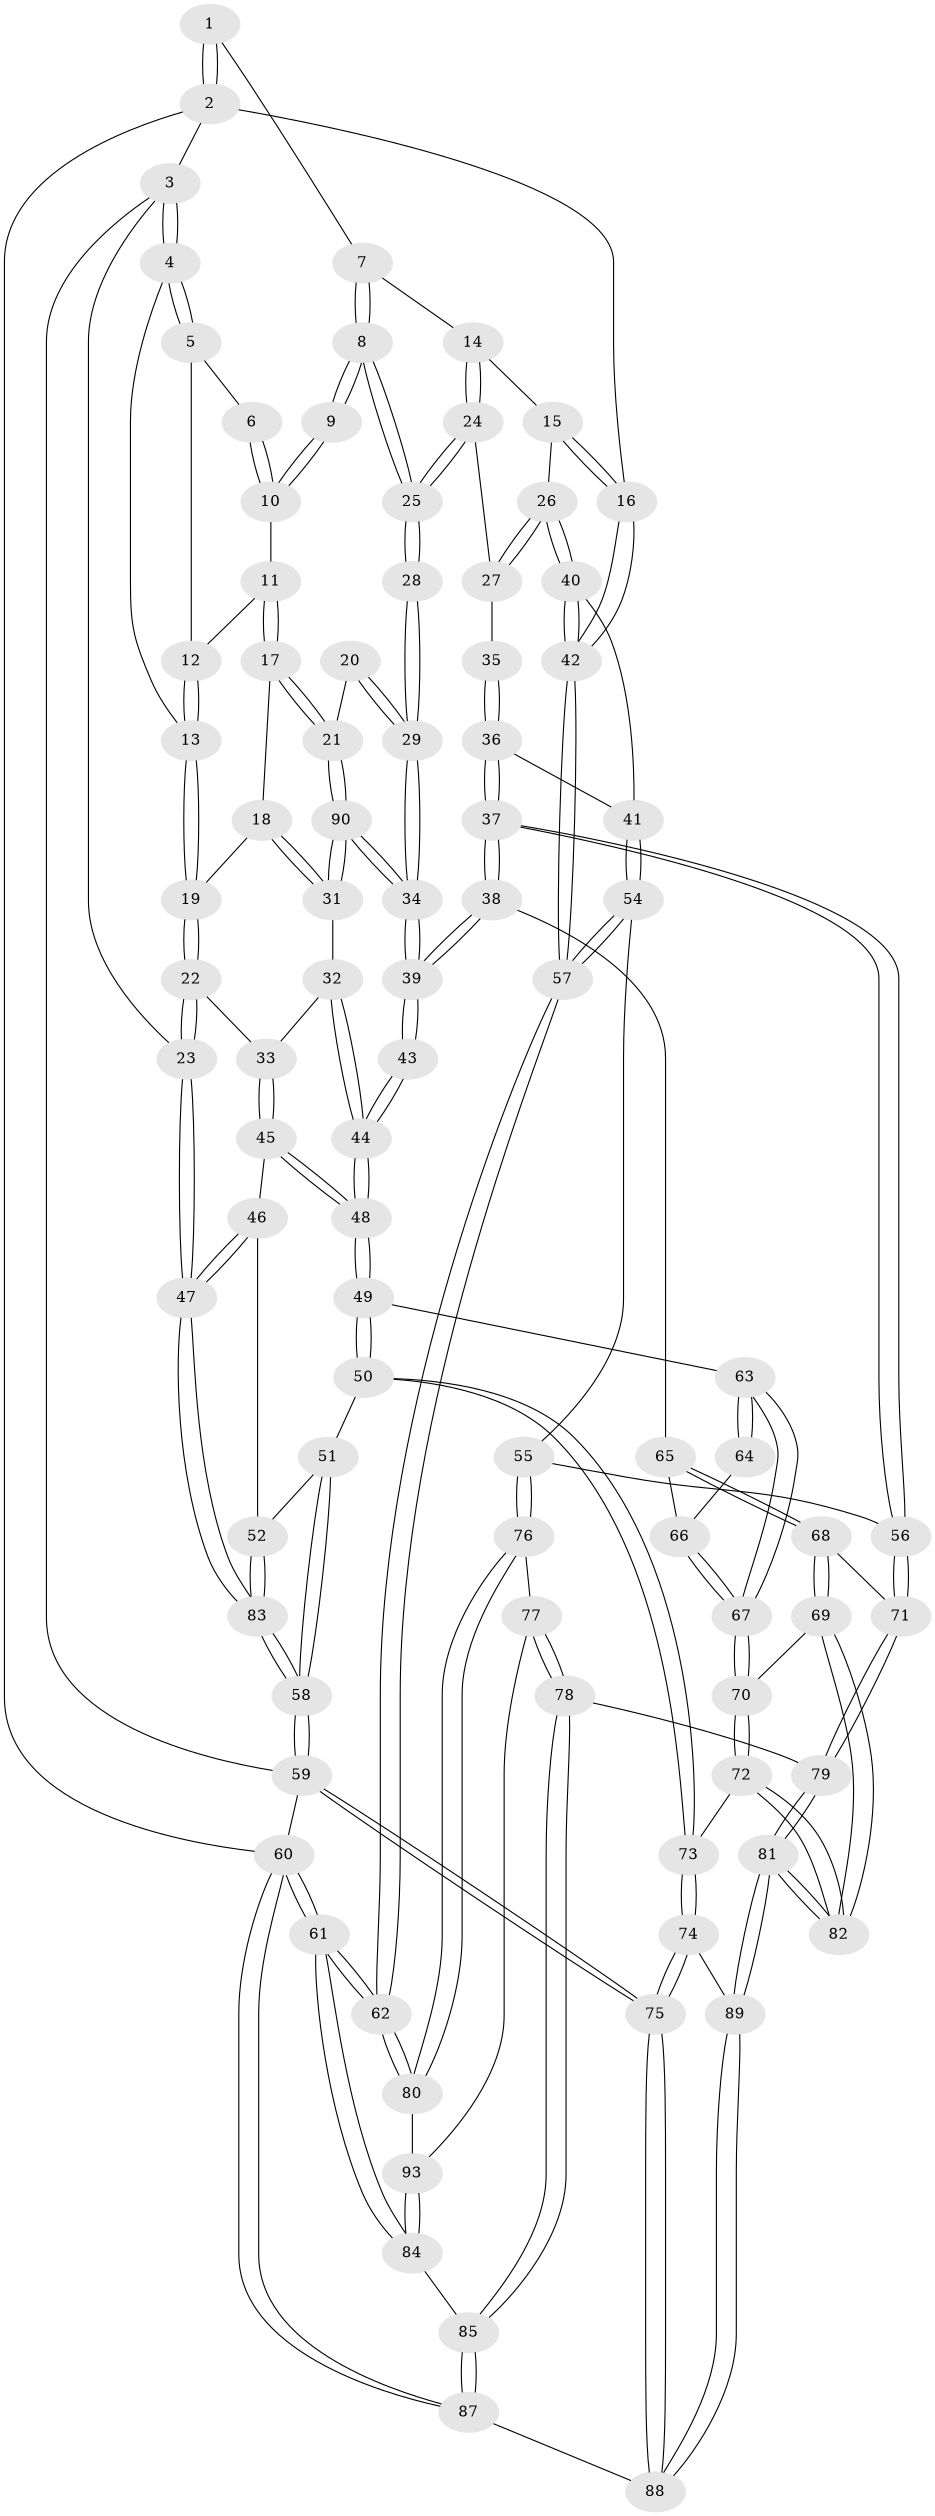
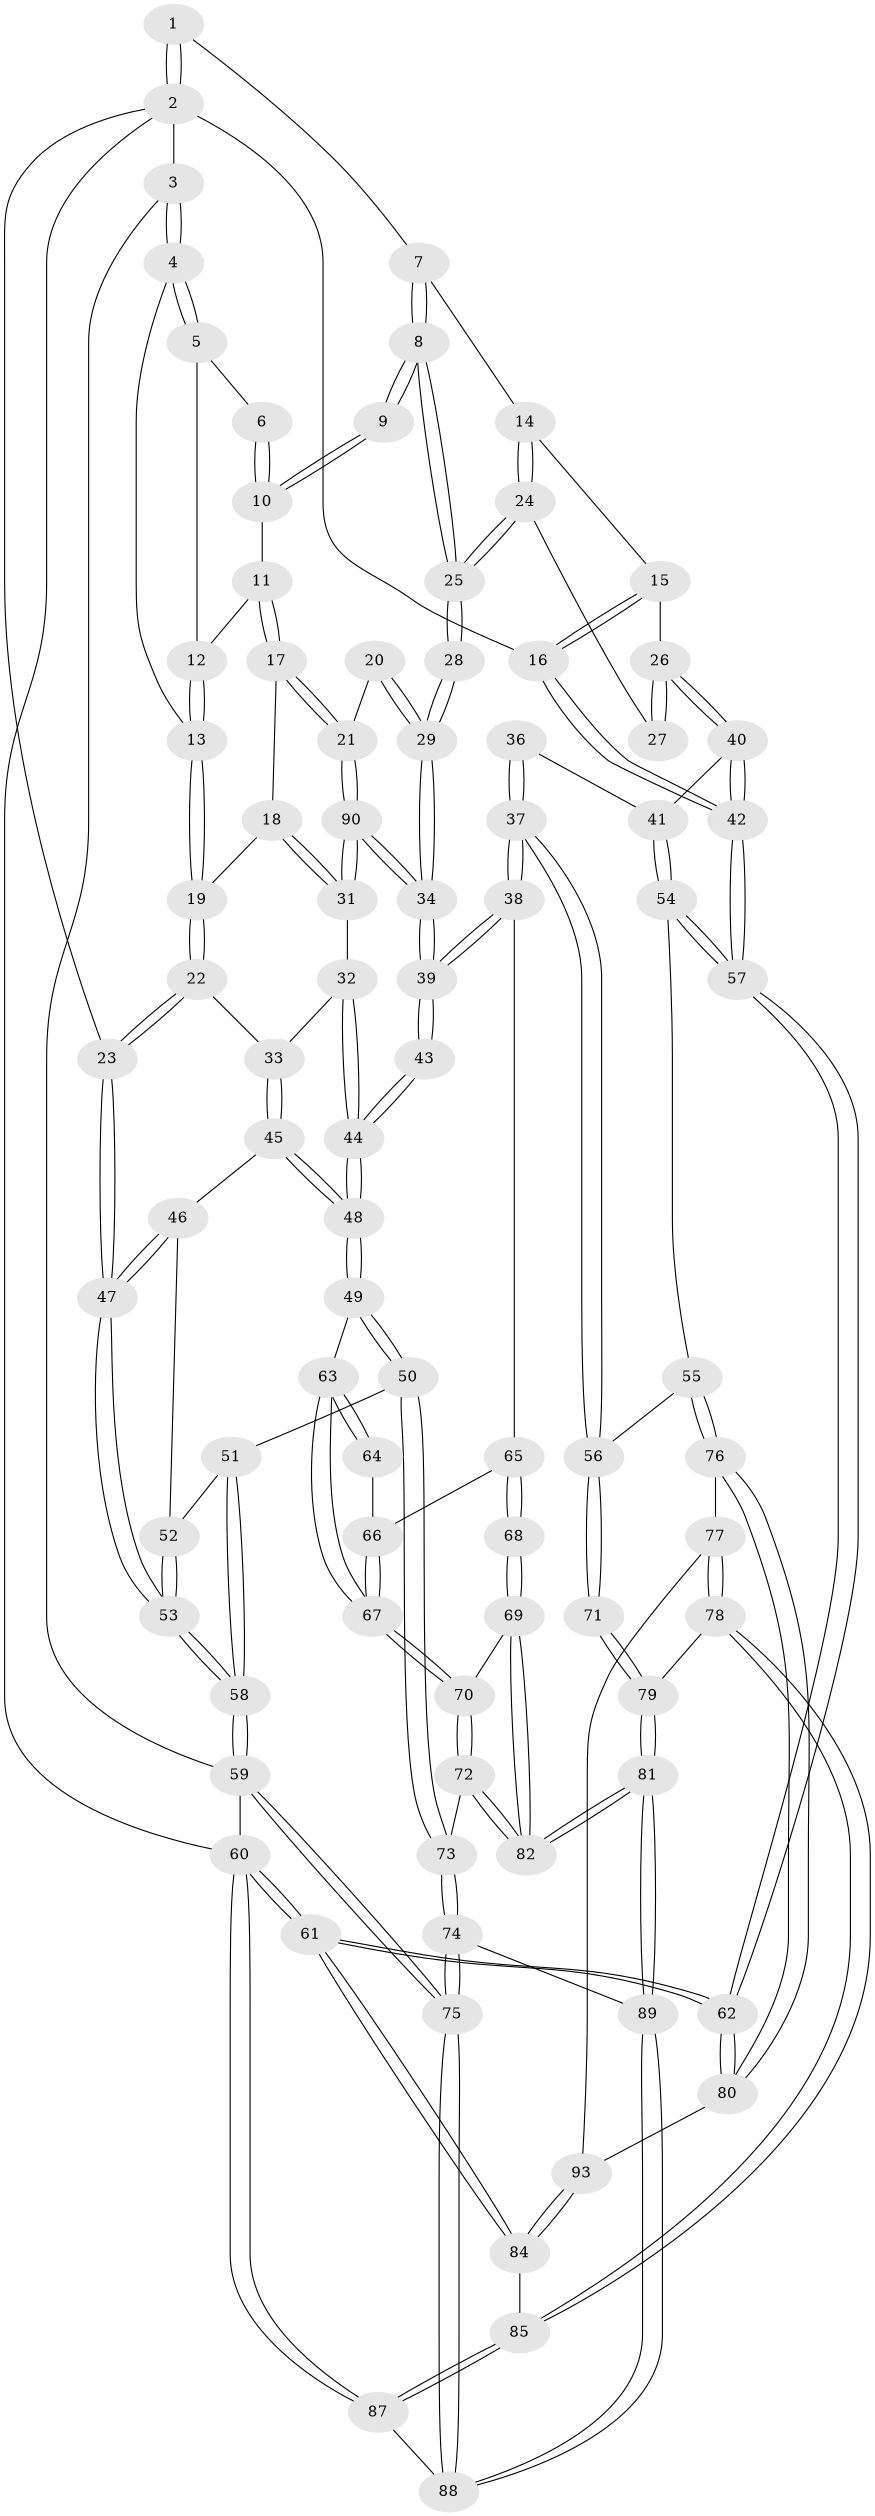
(88, 626) -> (5, 540)
(492, 661) -> none
(861, 1576) -> none
(258, 1616) -> (169, 1616)
